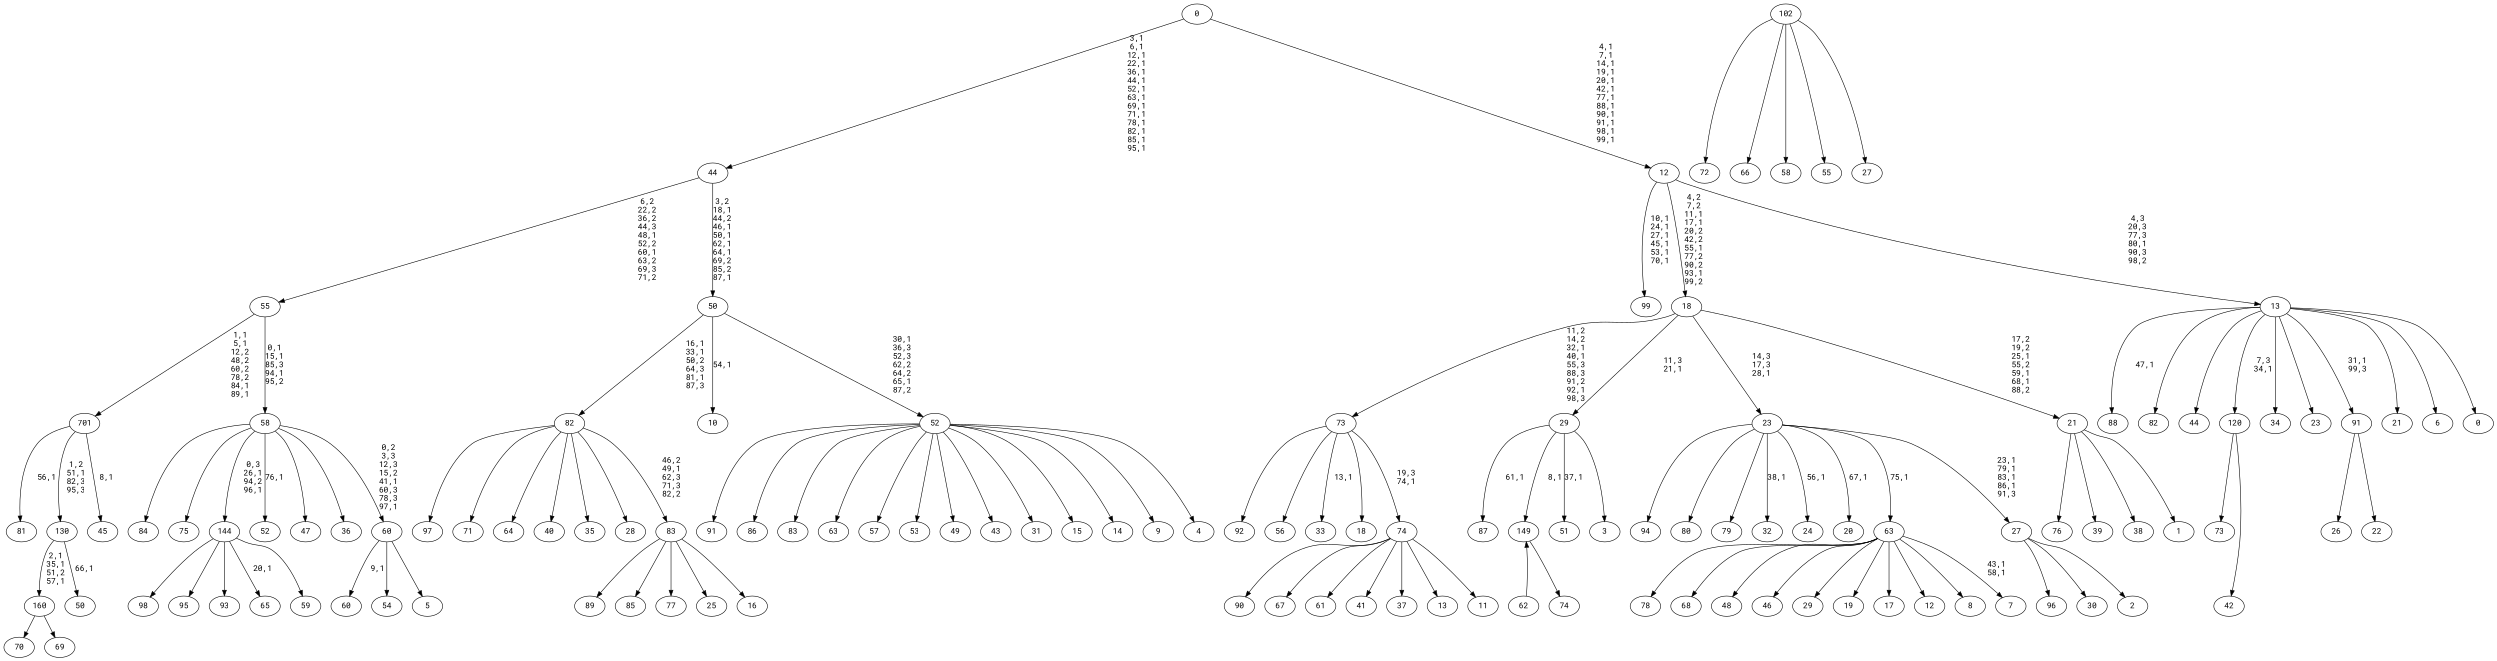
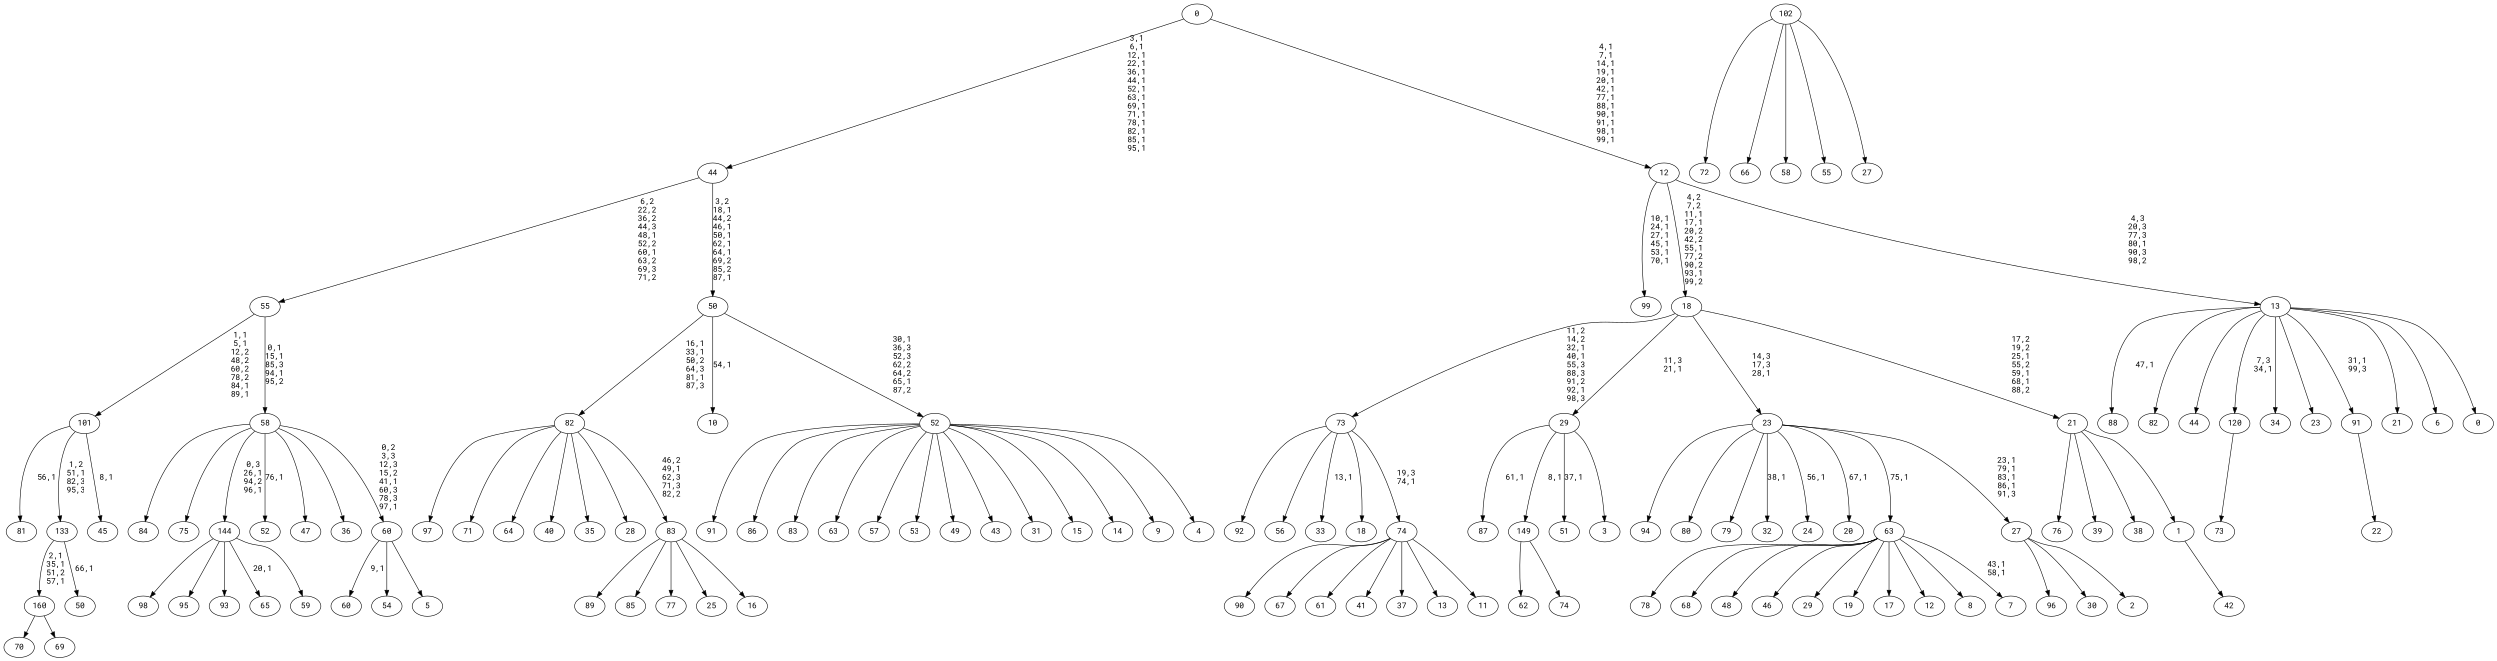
(85, 423) -> (85, 423)
(2241, 512) -> (2202, 567)
(62, 532) -> (62, 532)
(2336, 532) -> none
(1527, 572) -> (1520, 566)
